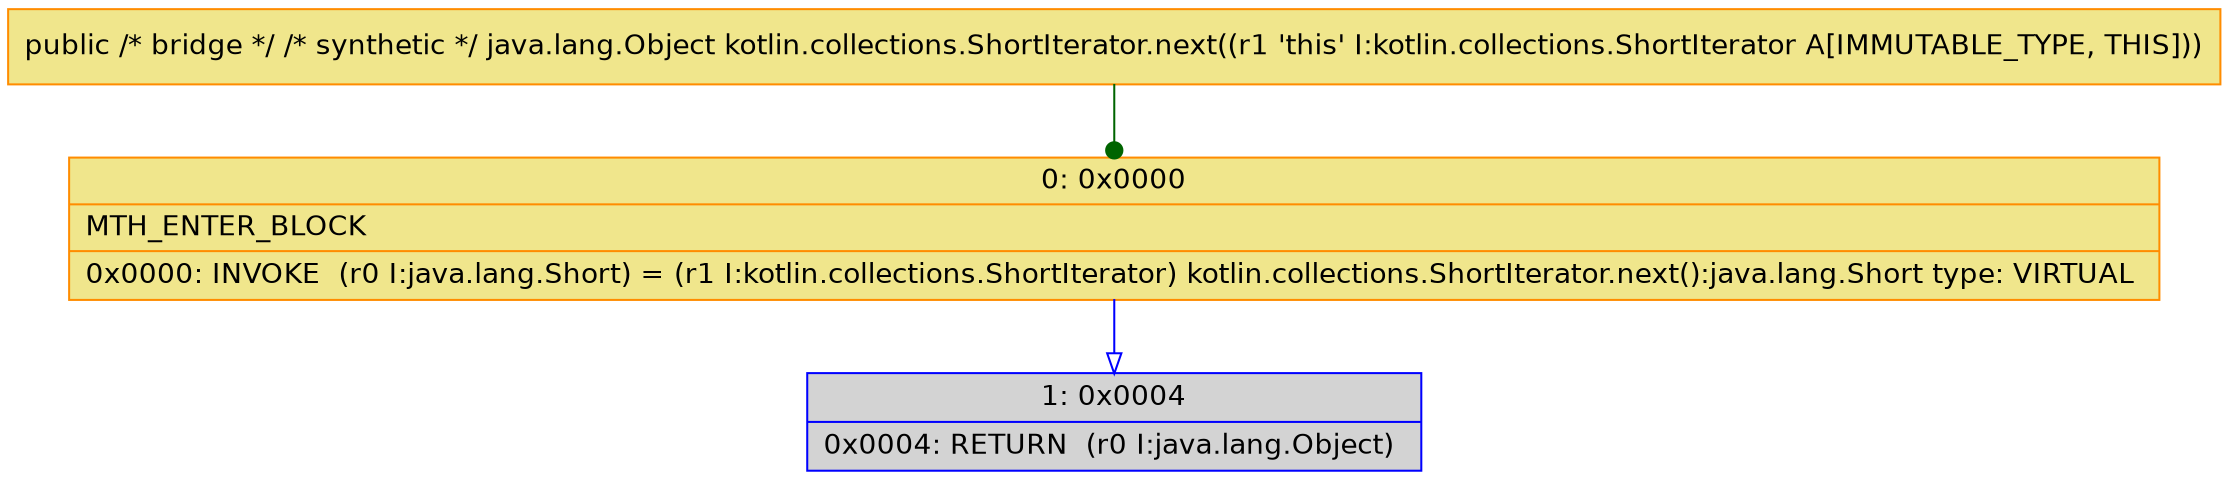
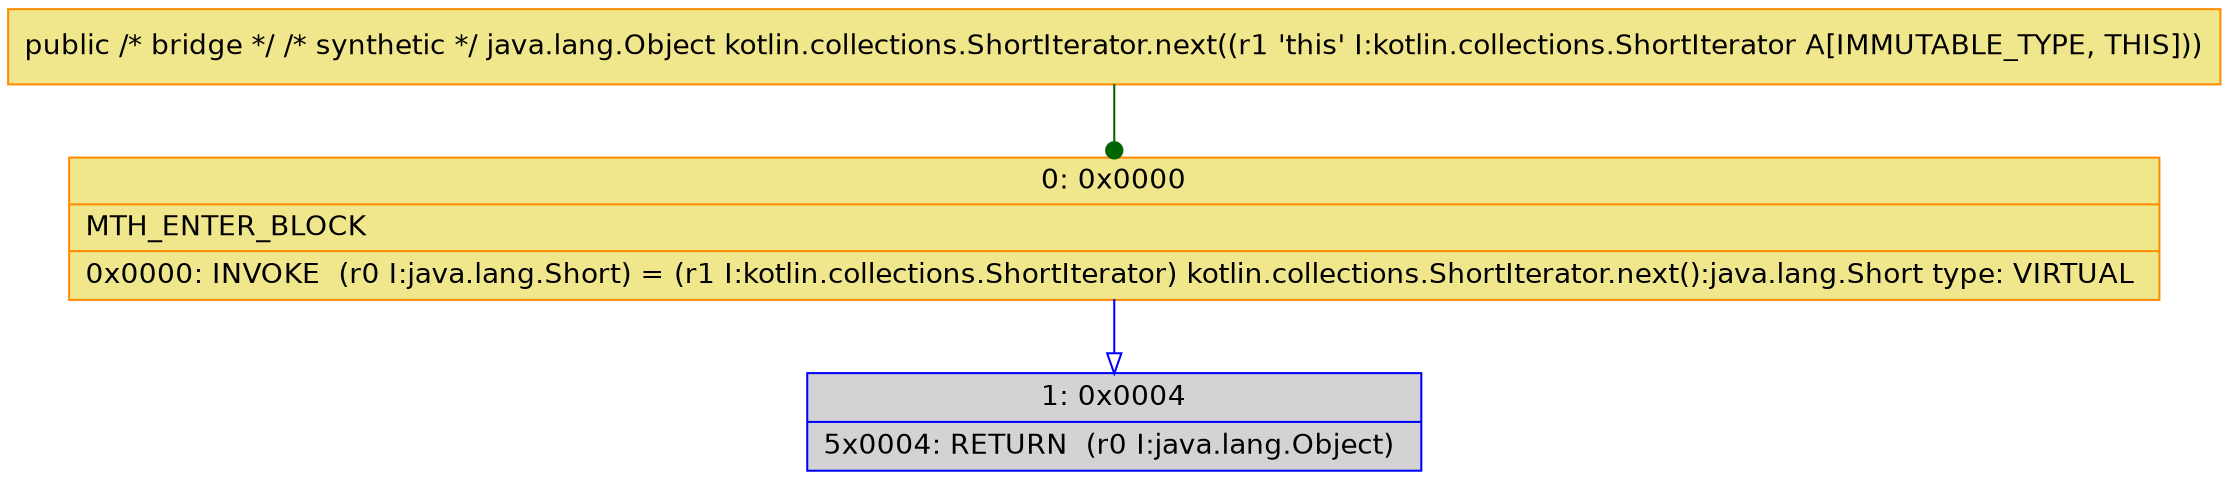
(1114, 445) -> (1114, 445)
